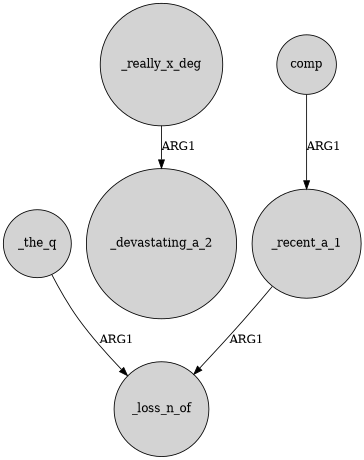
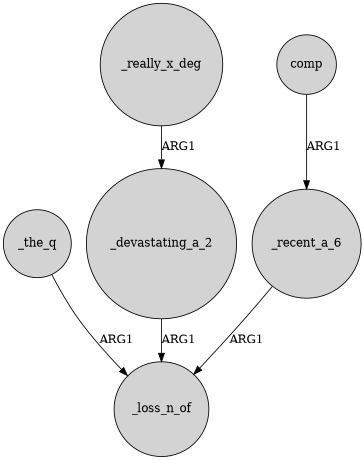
(307, 244) -> (307, 244)
none -> (161, 336)
